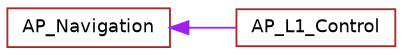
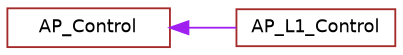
(89, 28) -> (89, 28)
